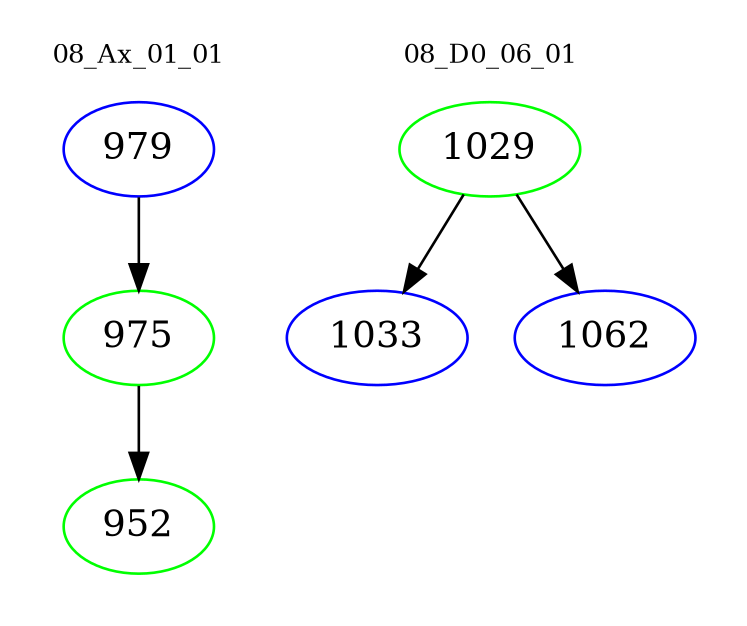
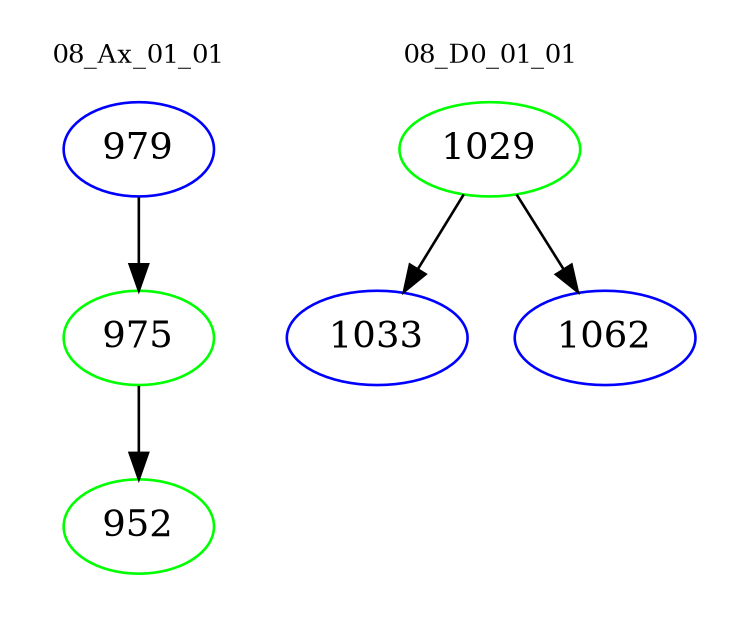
(491, 56) -> (491, 56)
